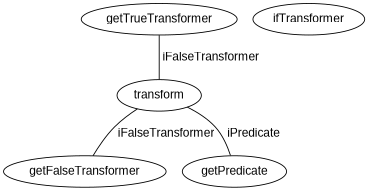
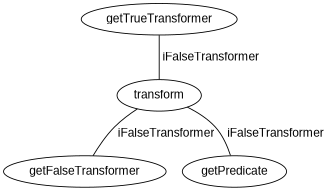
(309, 19) -> none
(252, 133) -> (274, 133)
